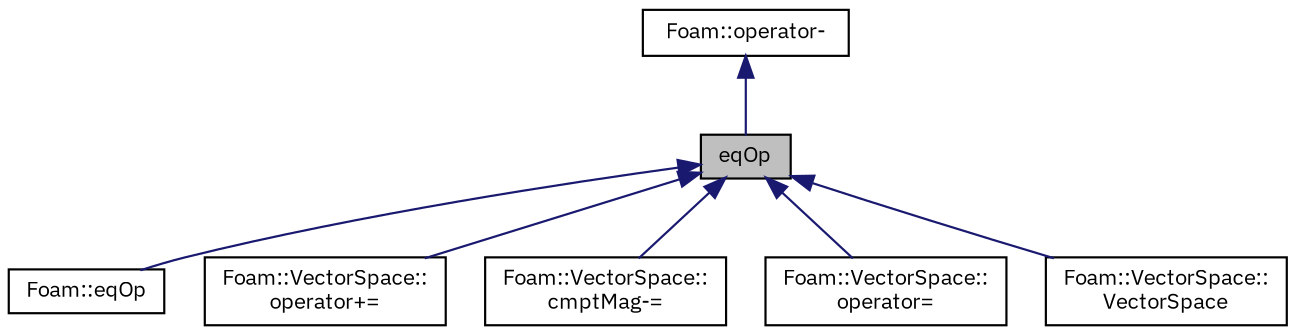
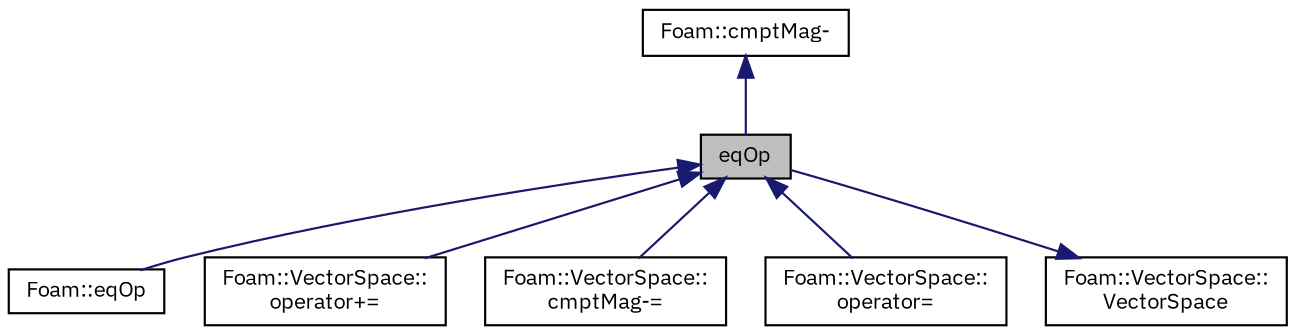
(746, 33) -> (746, 33)
(933, 221) -> (925, 210)
